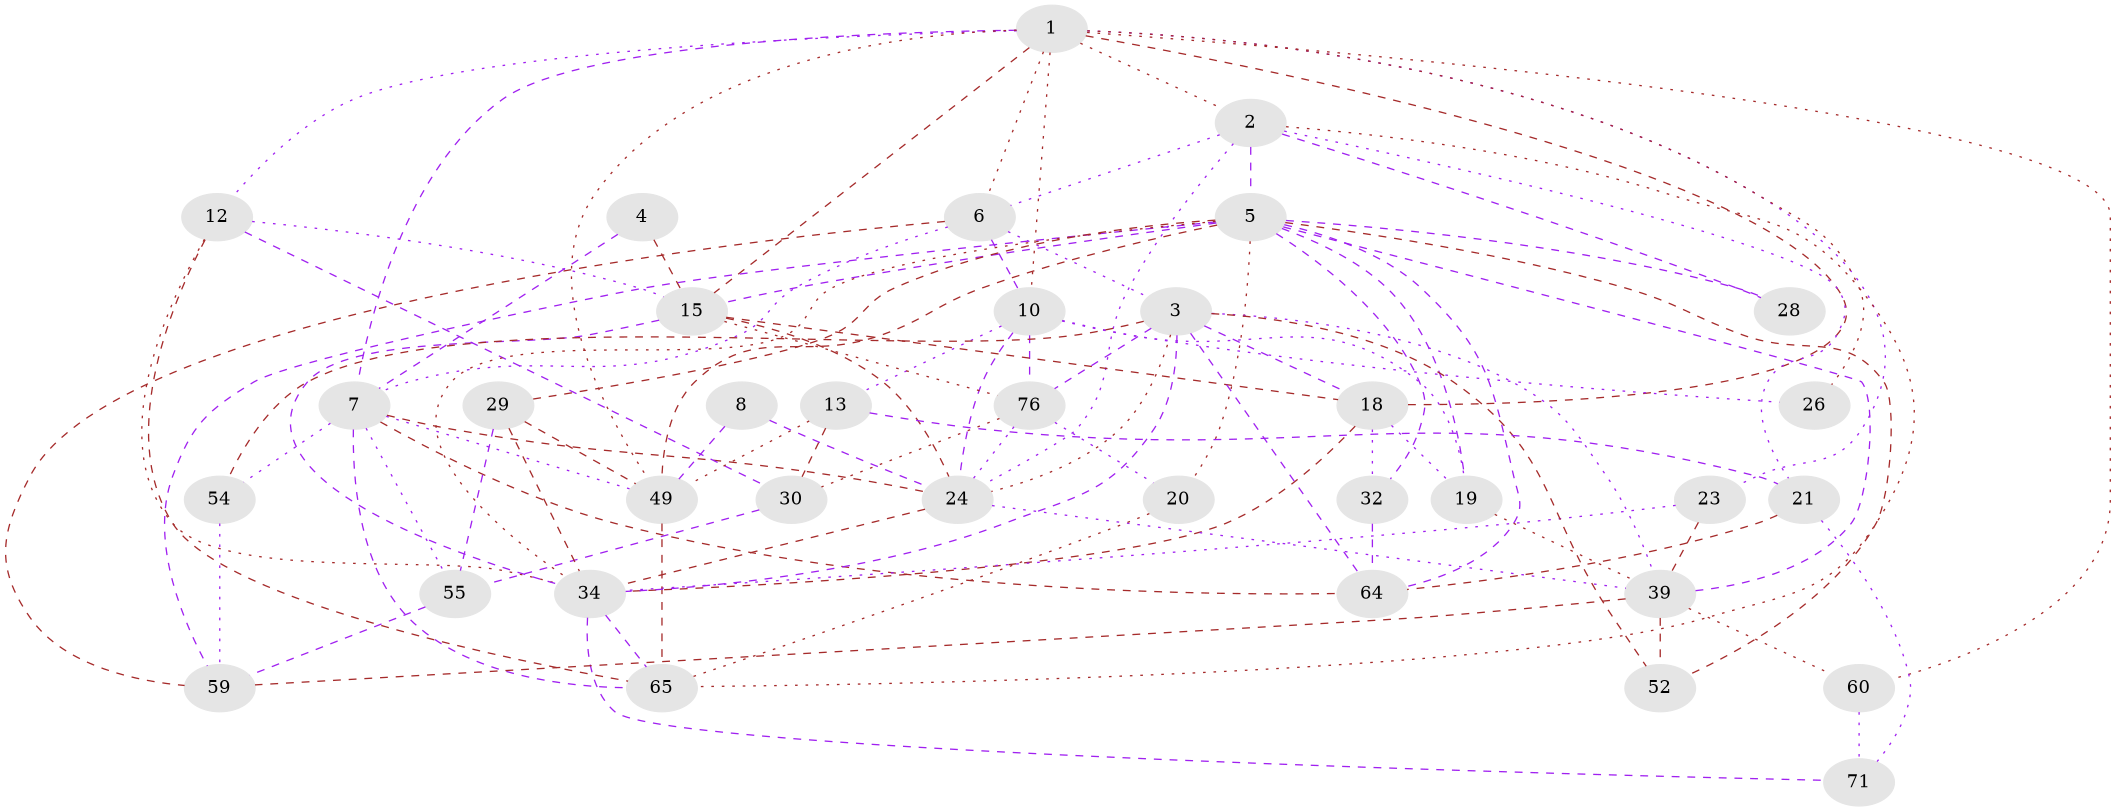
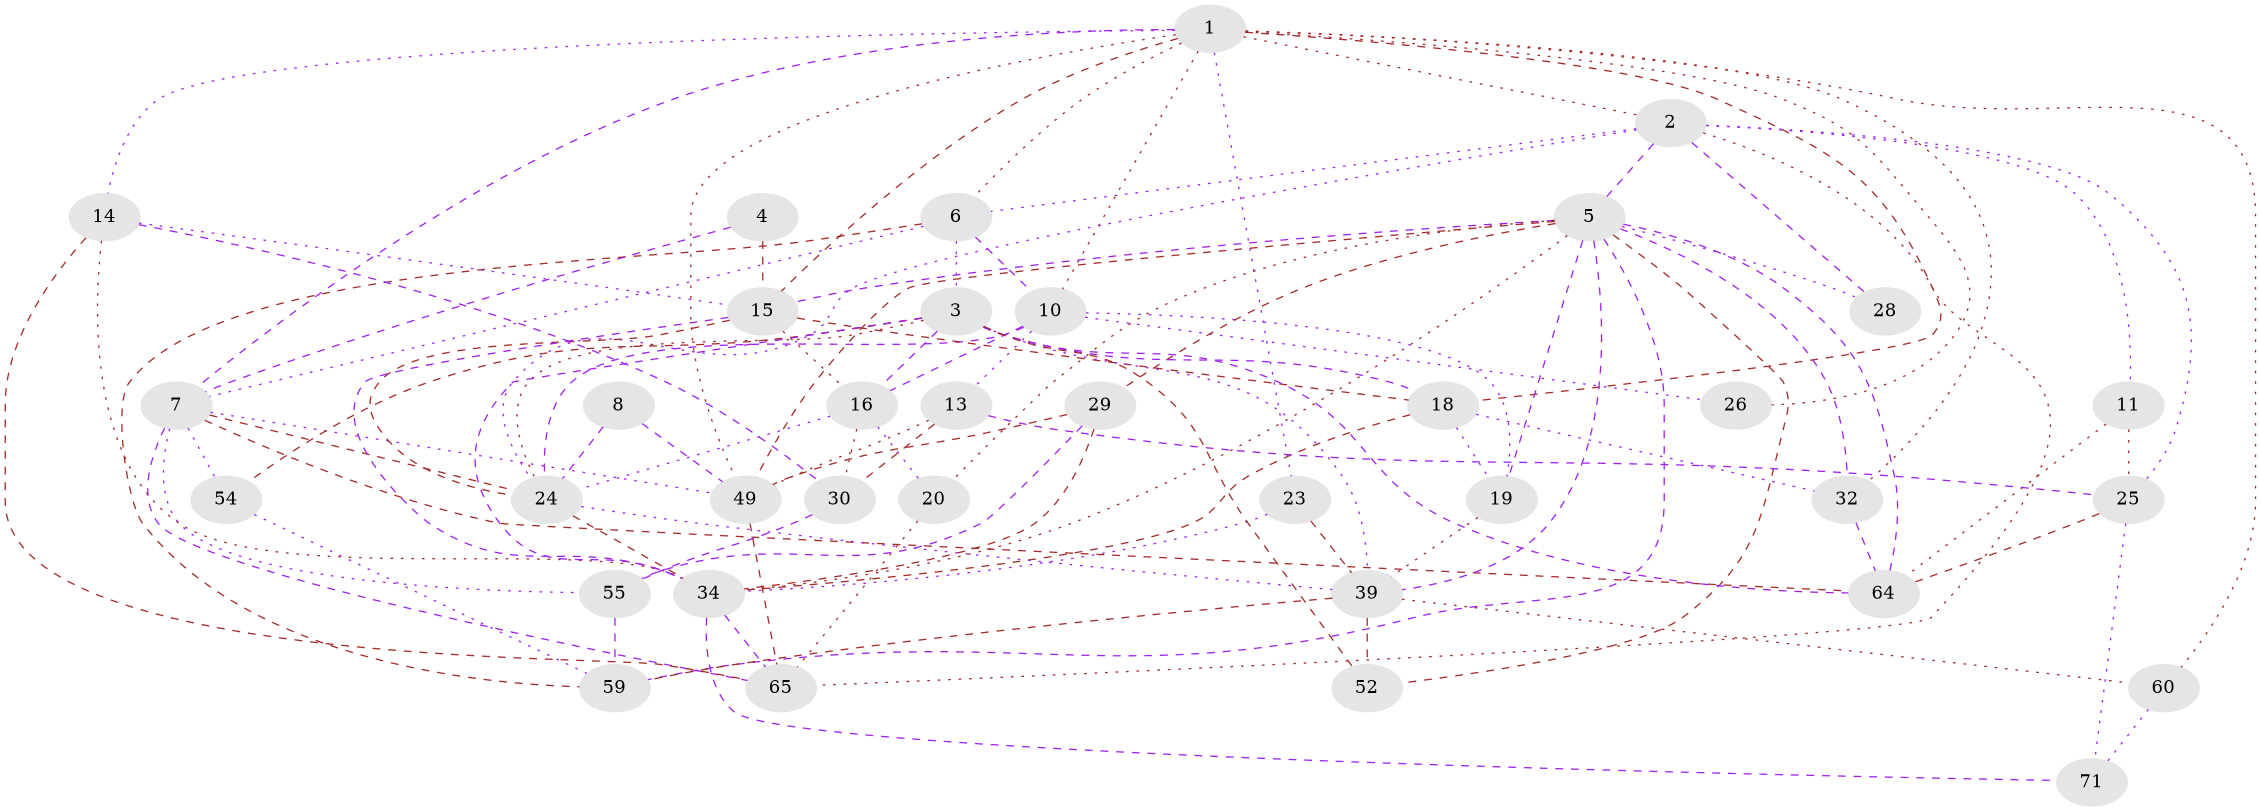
none -> (1841, 99)
(217, 217) -> (105, 217)
(1526, 246) -> (1770, 268)
(1030, 406) -> (862, 406)
none -> (2129, 406)
(1804, 500) -> (2129, 500)
